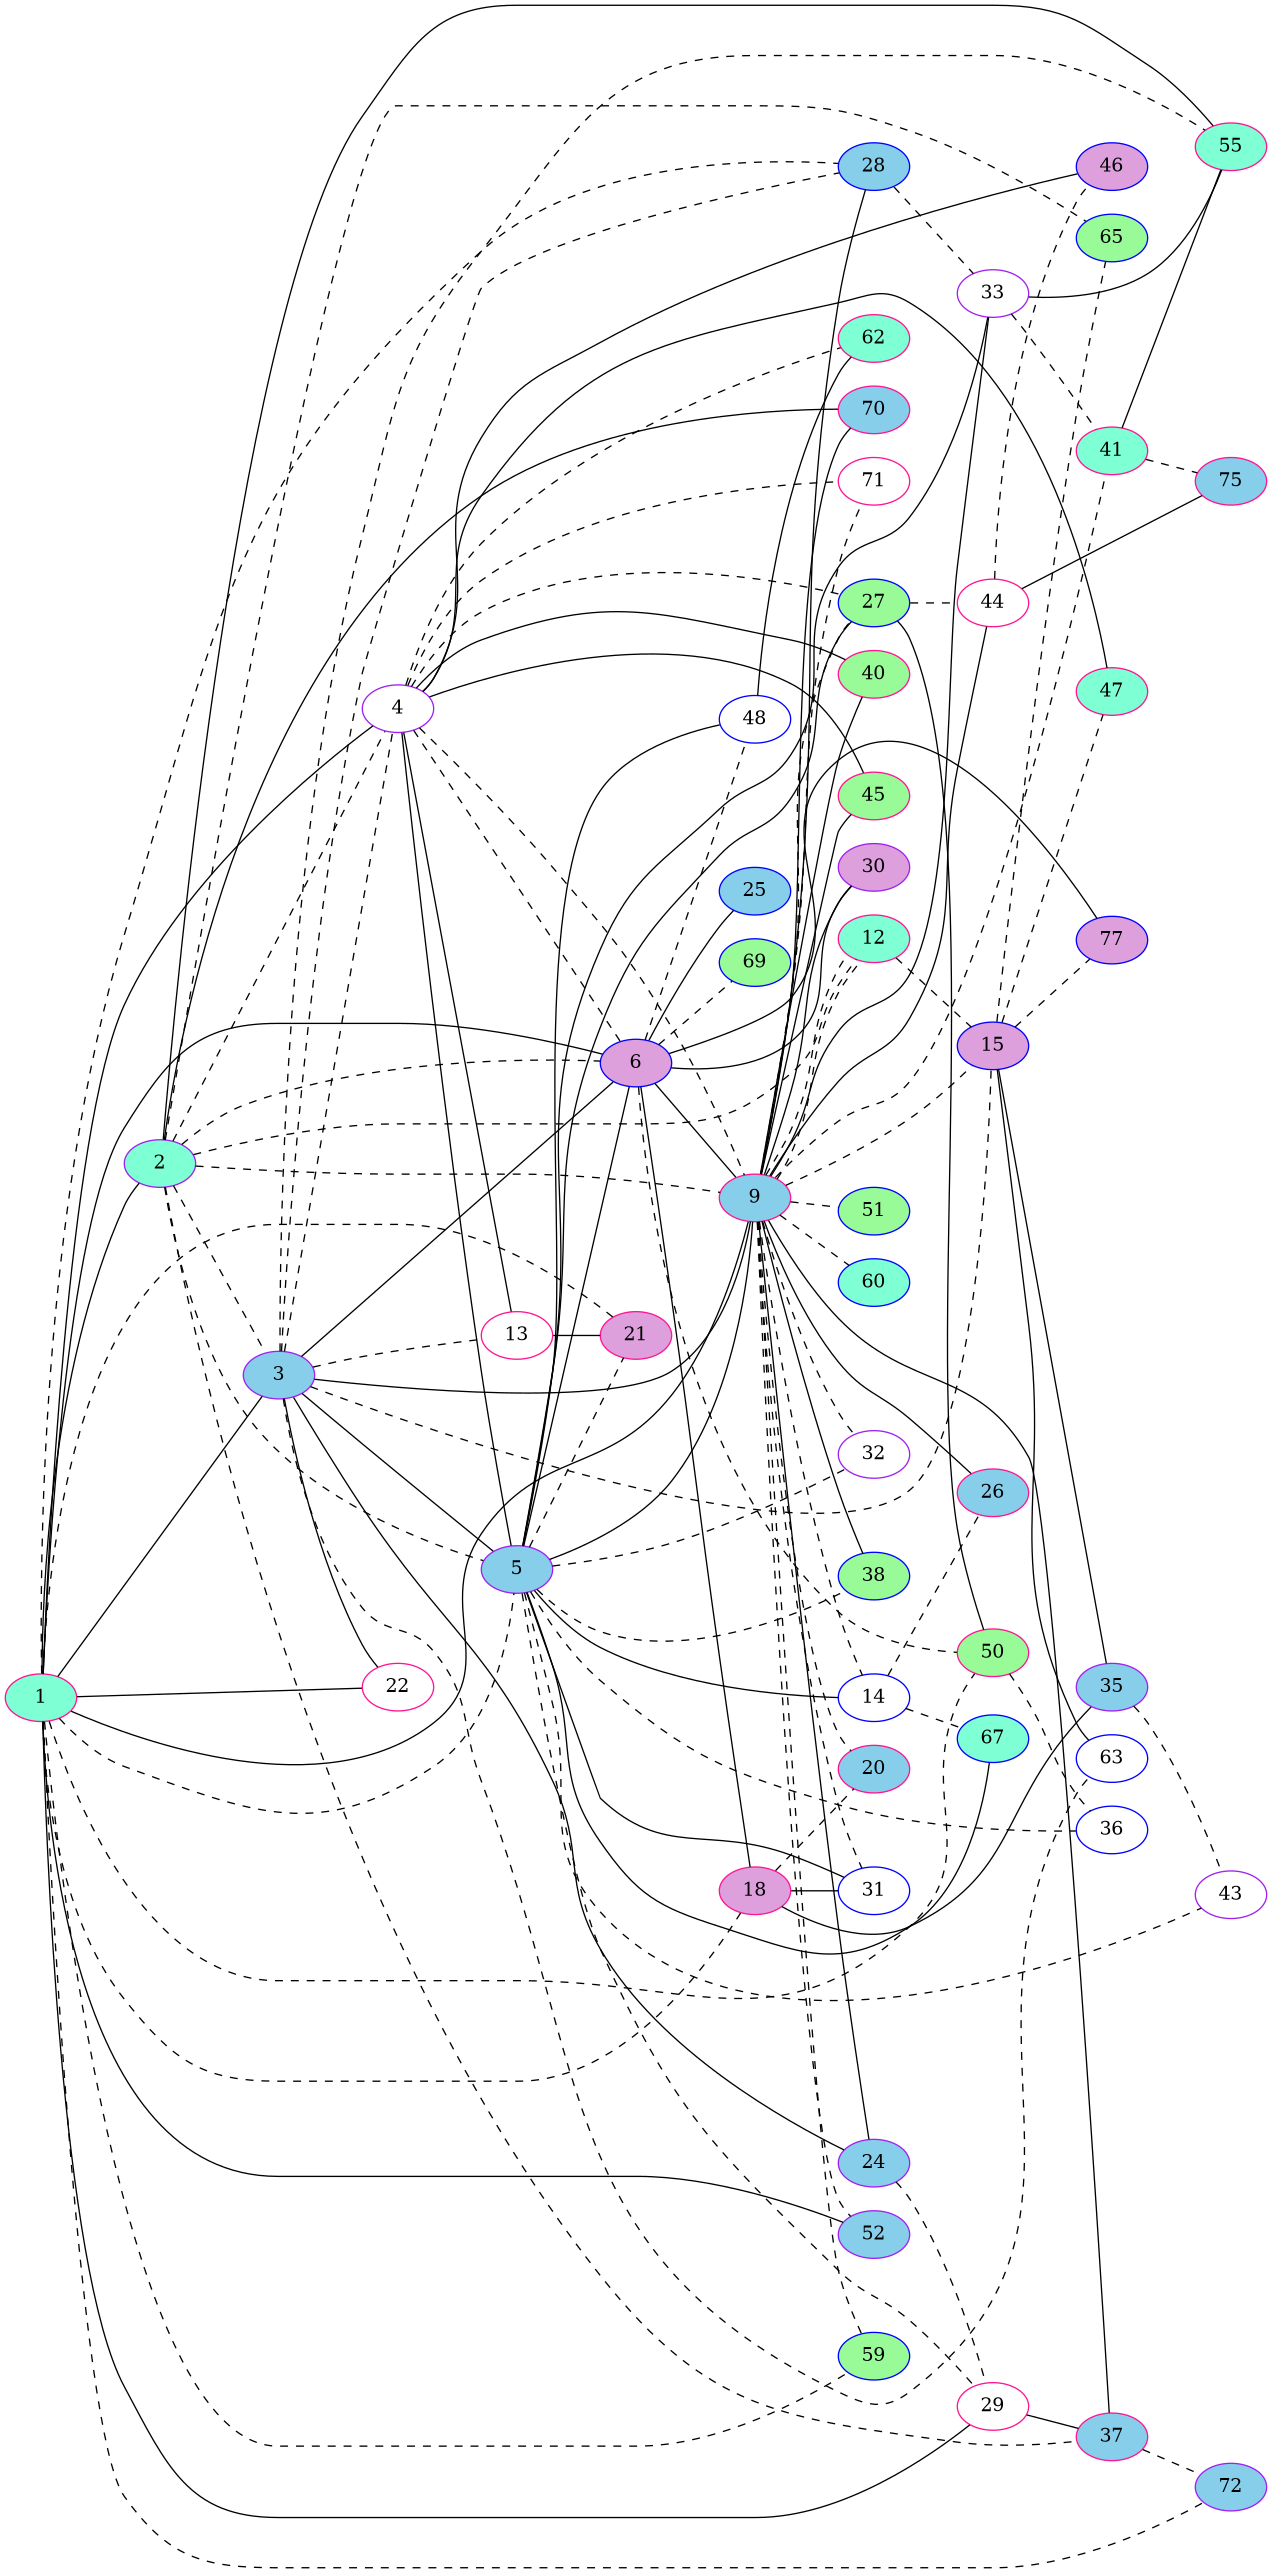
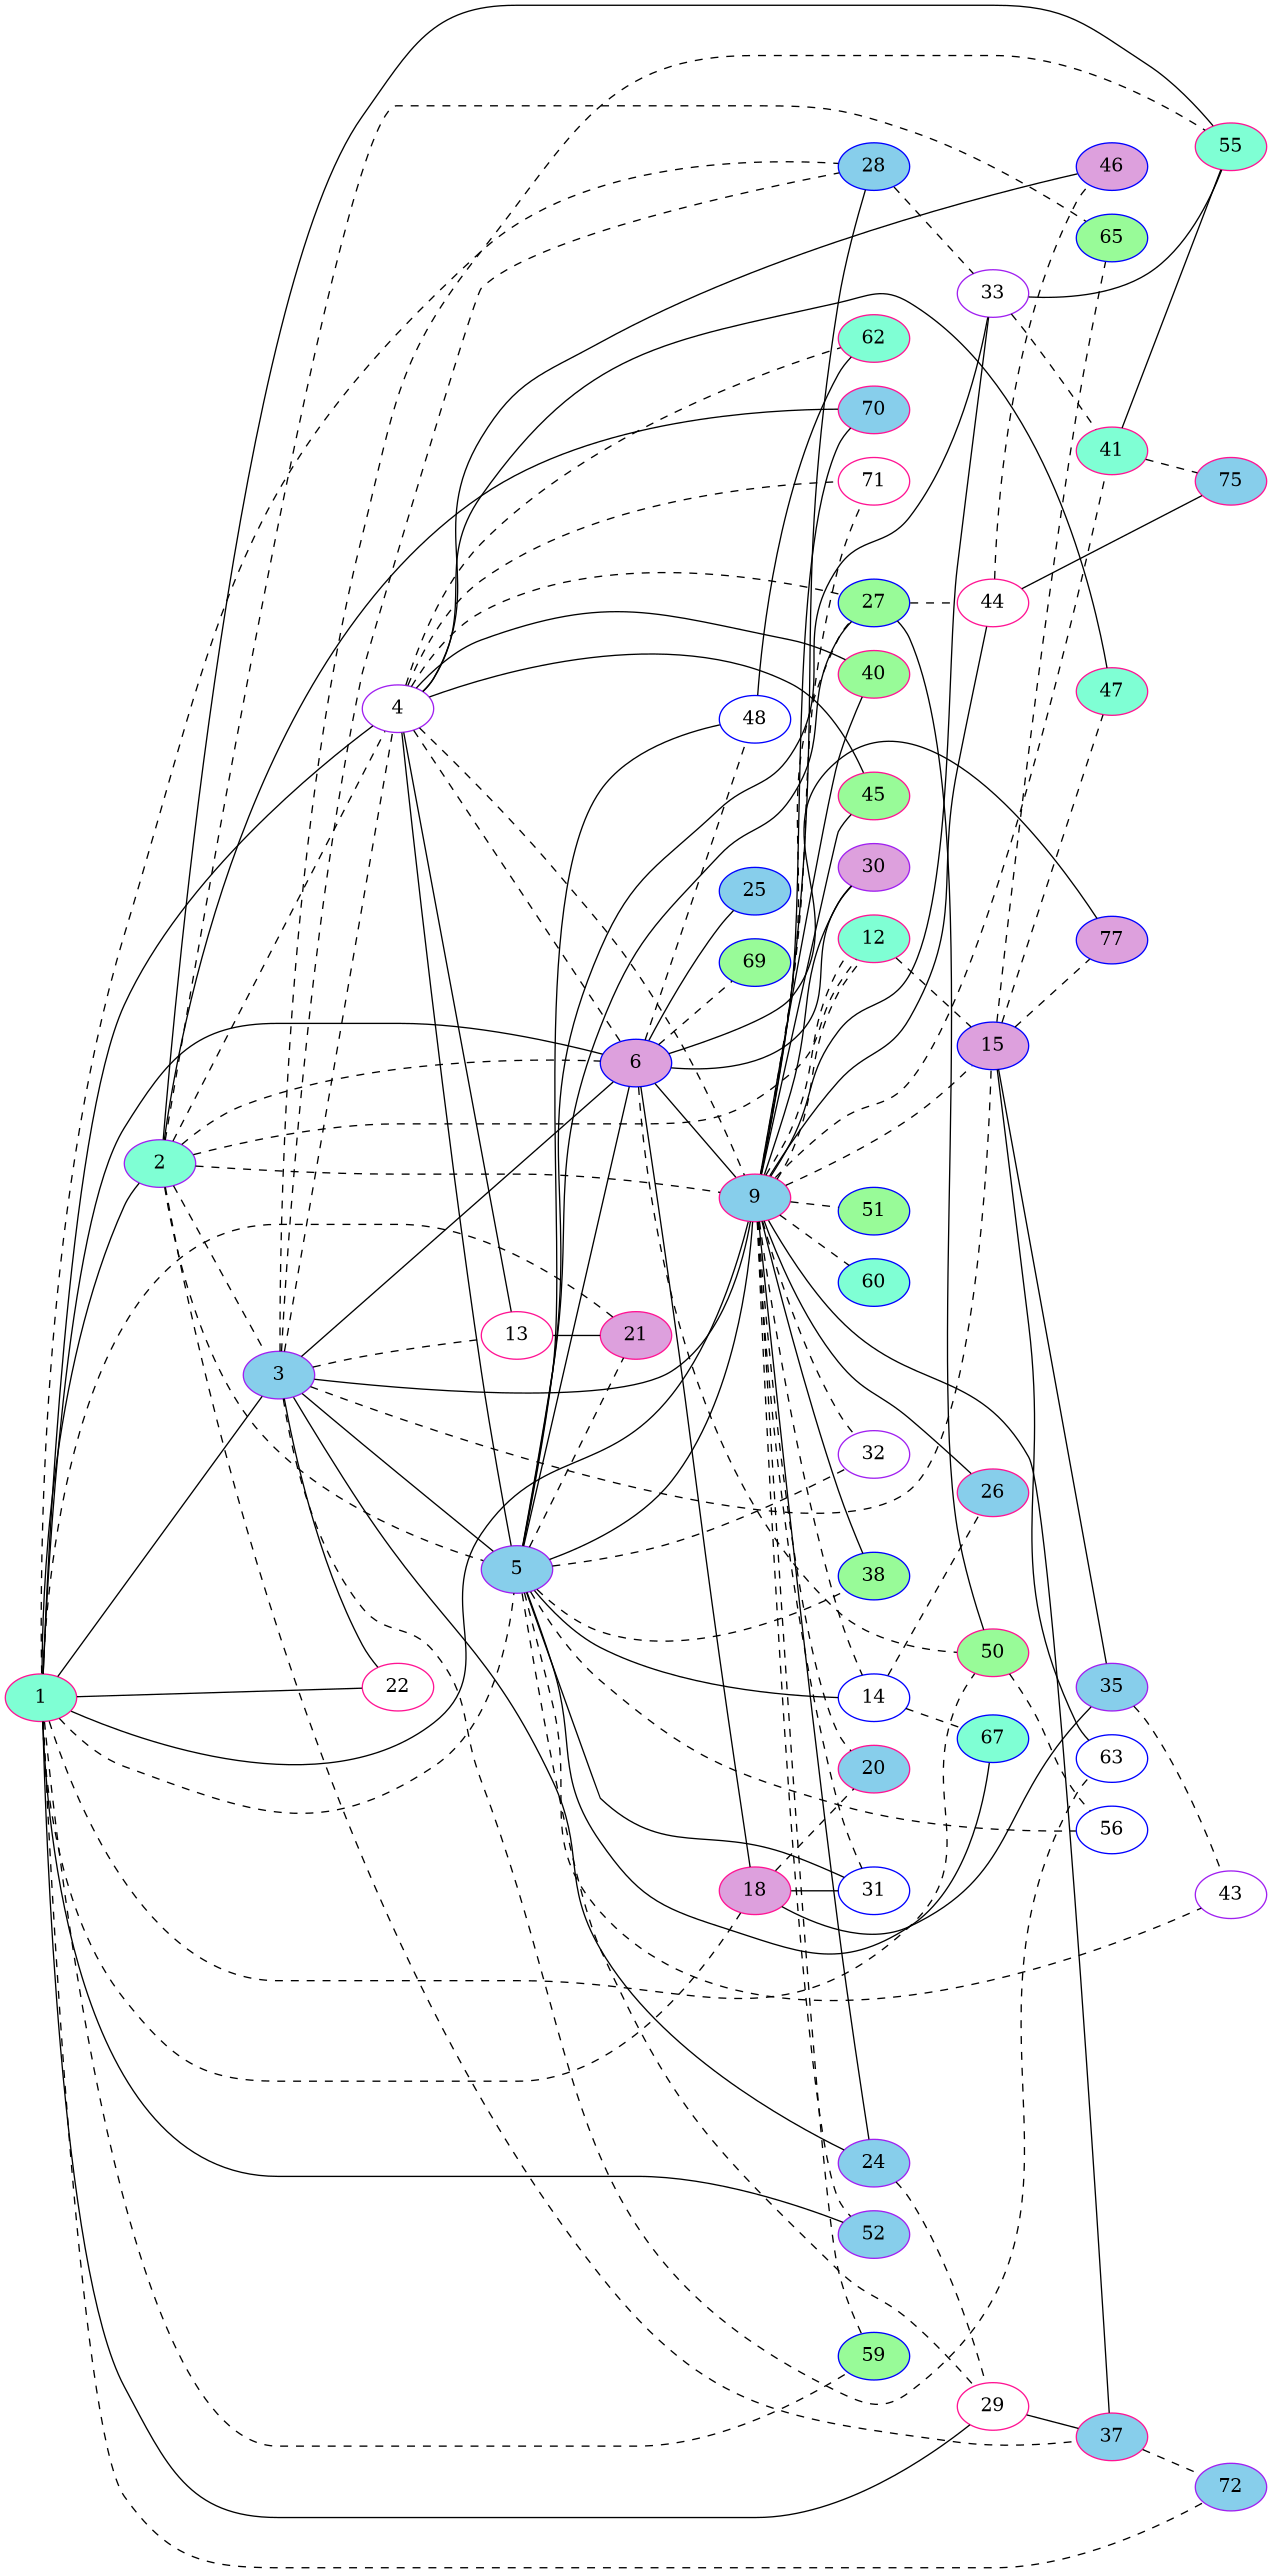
(1112, 1830) -> (1112, 1830)
